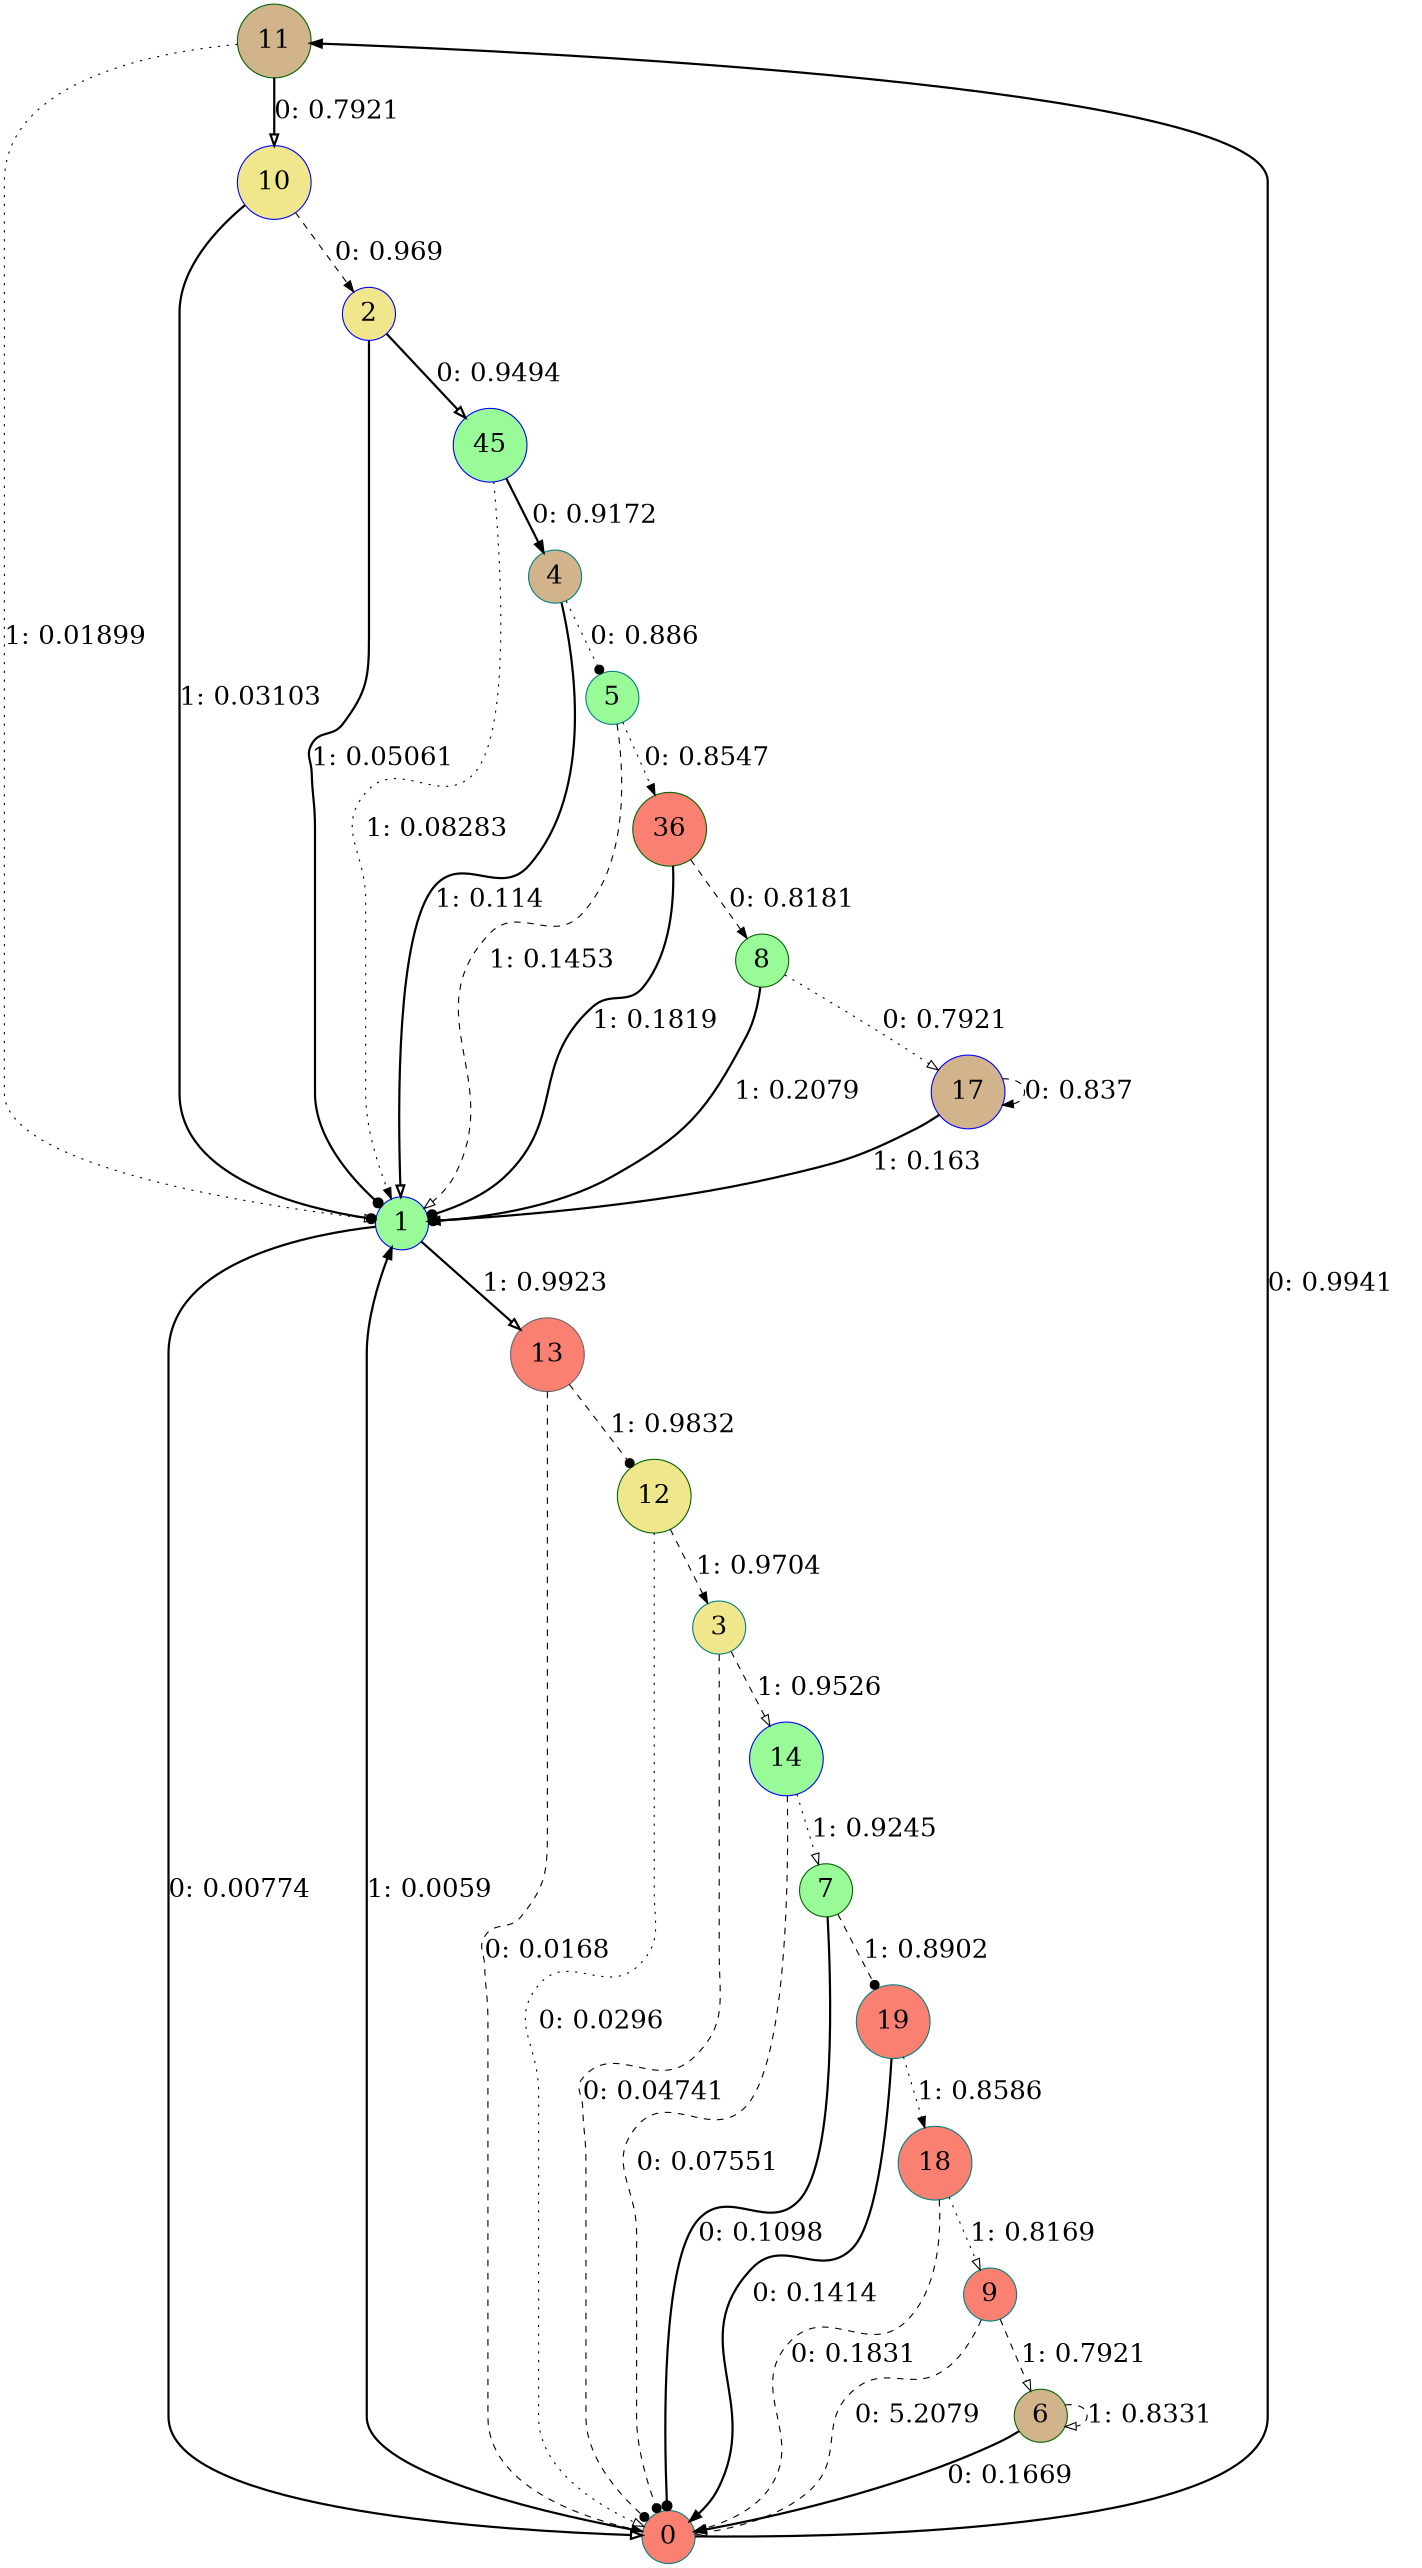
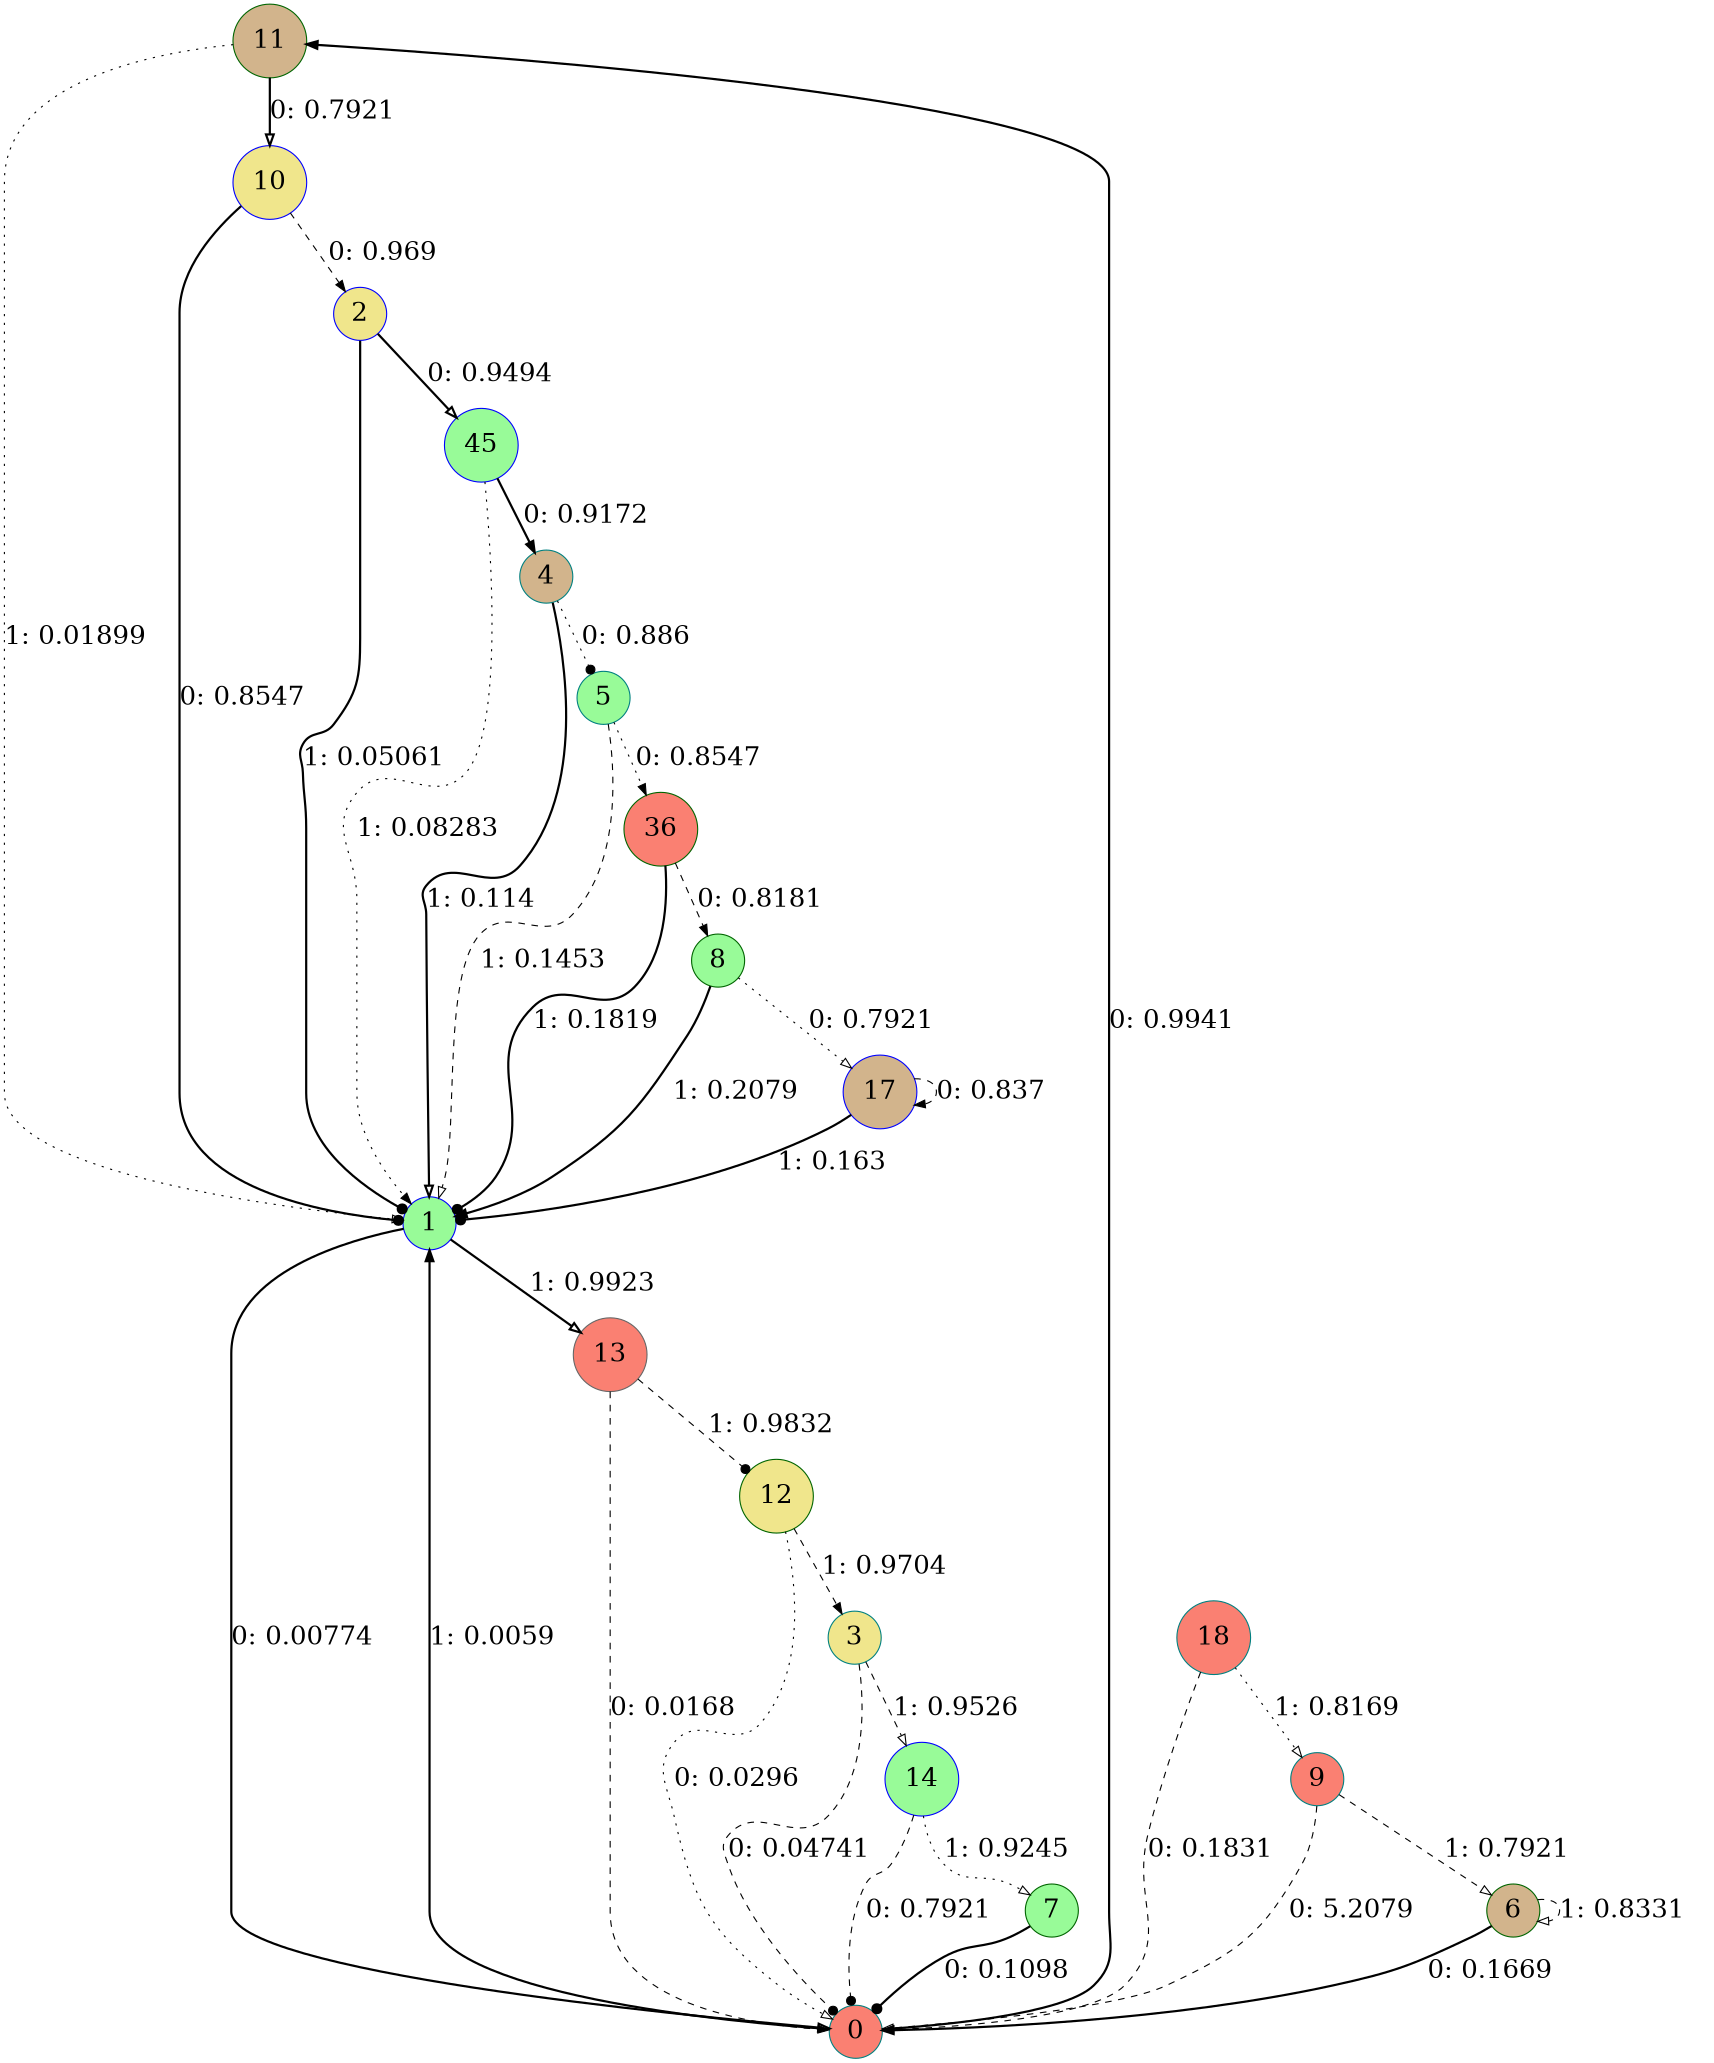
(259, 698) -> (254, 698)
(893, 2022) -> none
(716, 2163) -> (941, 1911)
